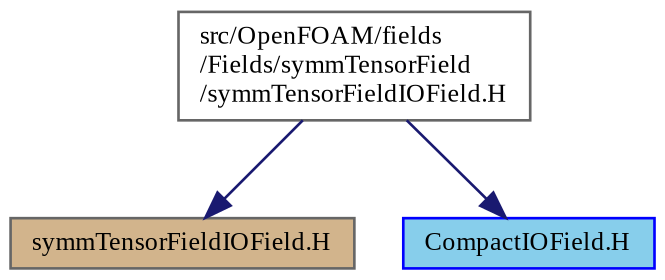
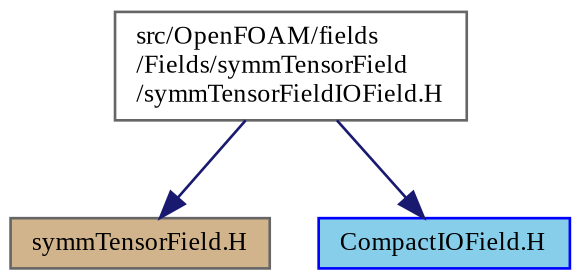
(182, 243) -> (140, 243)
